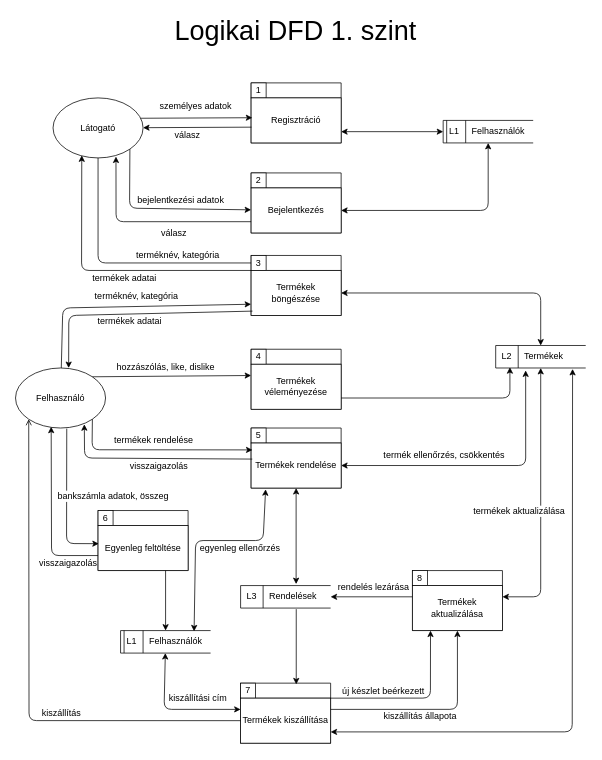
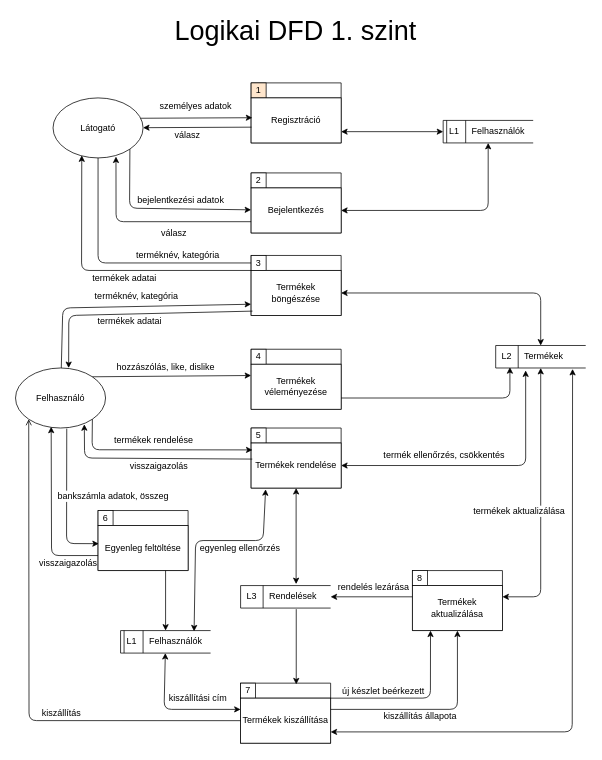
(258, 90) -> (258, 90)
